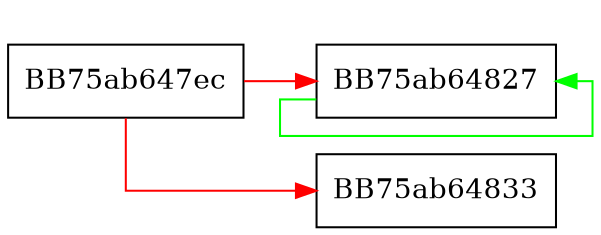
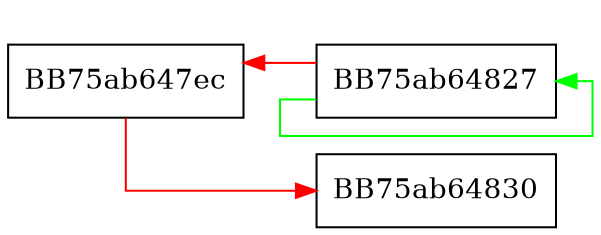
(270, 81) -> (290, 63)
(436, 191) -> (436, 191)
